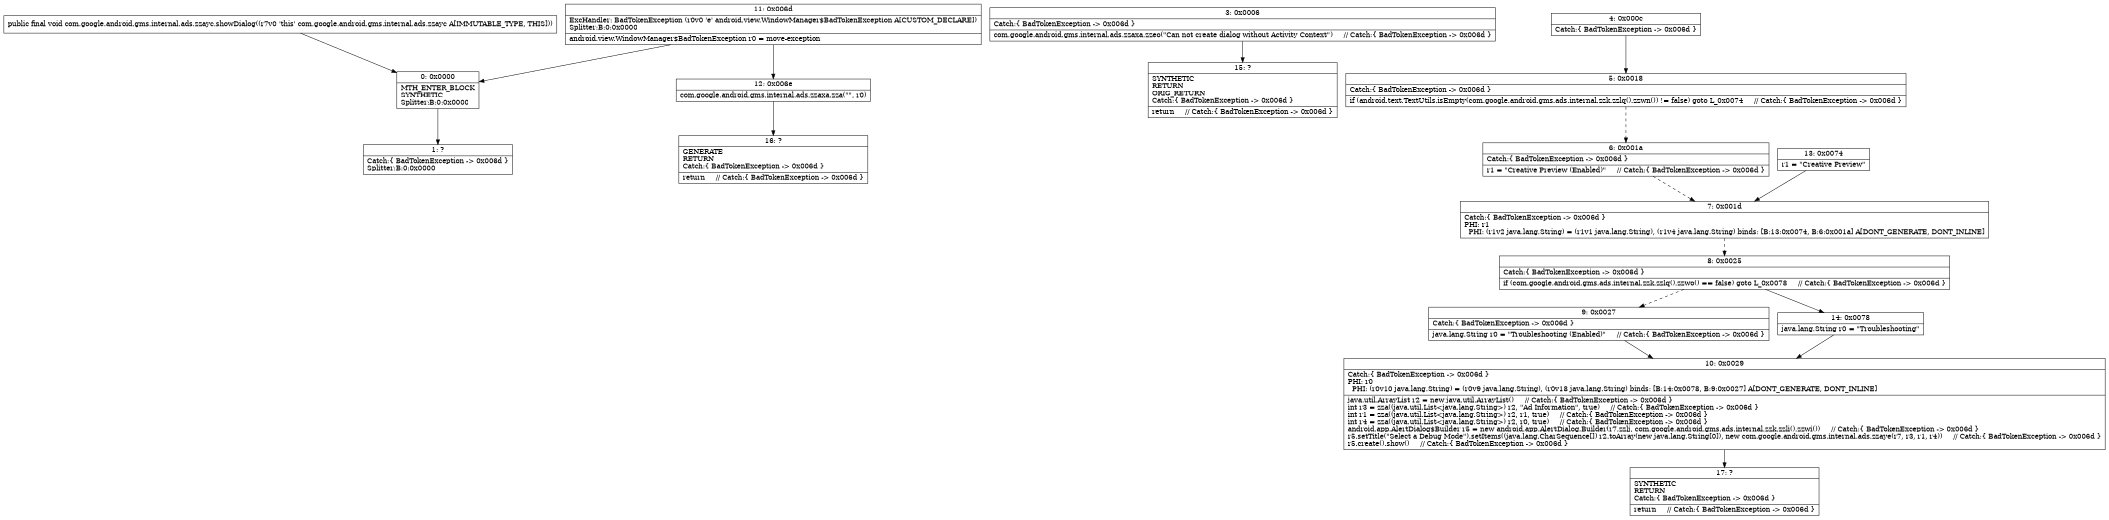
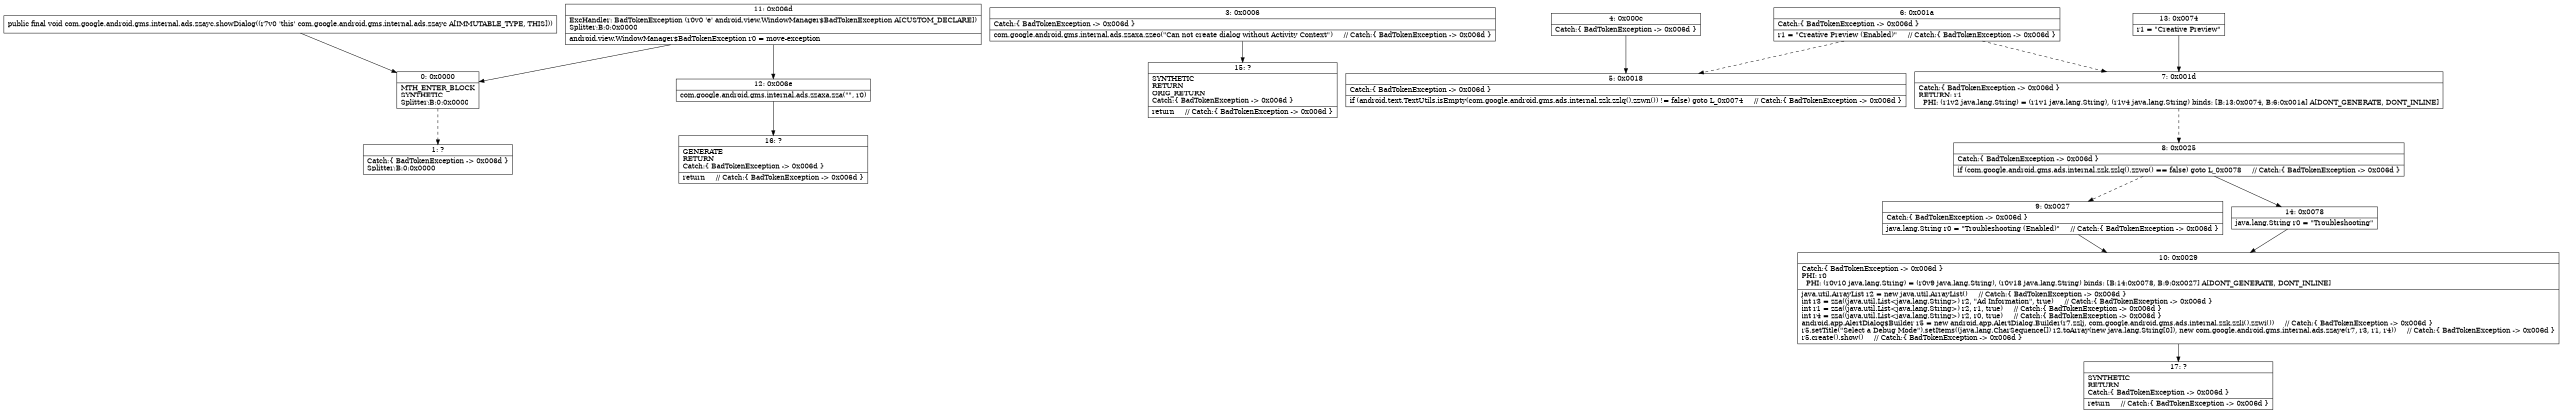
(1626, 122) -> (1774, 57)
(438, 124) -> (438, 124)
(1478, 225) -> (1941, 95)
